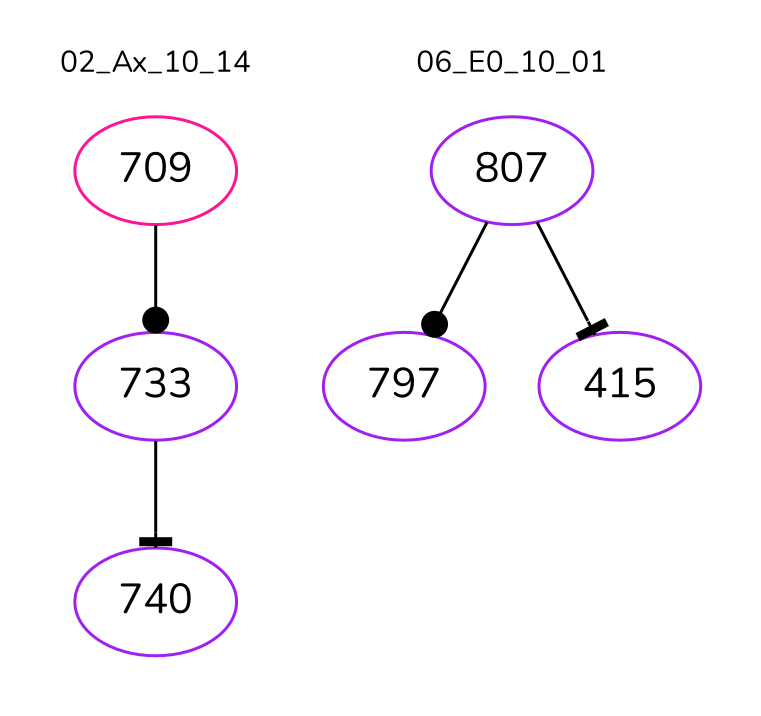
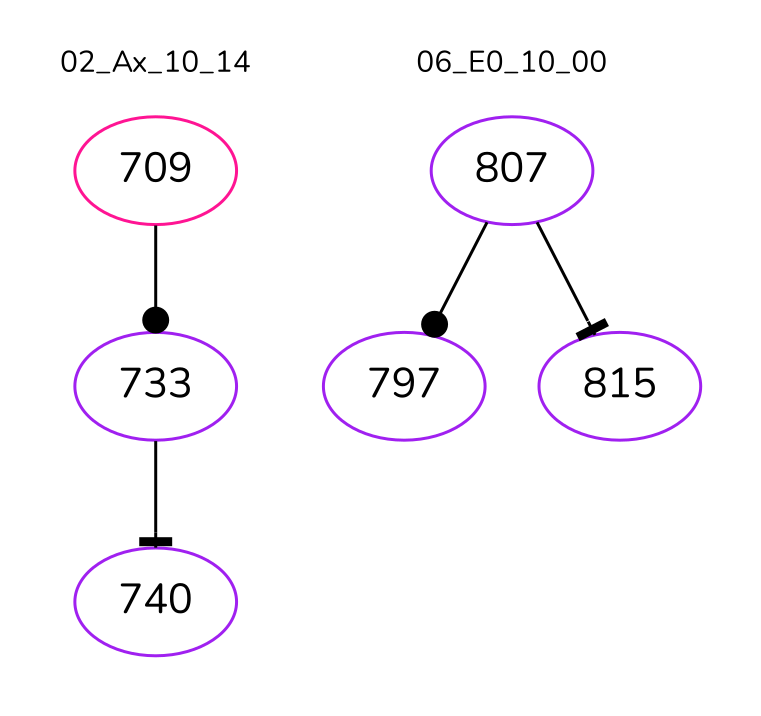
(512, 64) -> (512, 64)
(620, 386) -> (620, 386)
